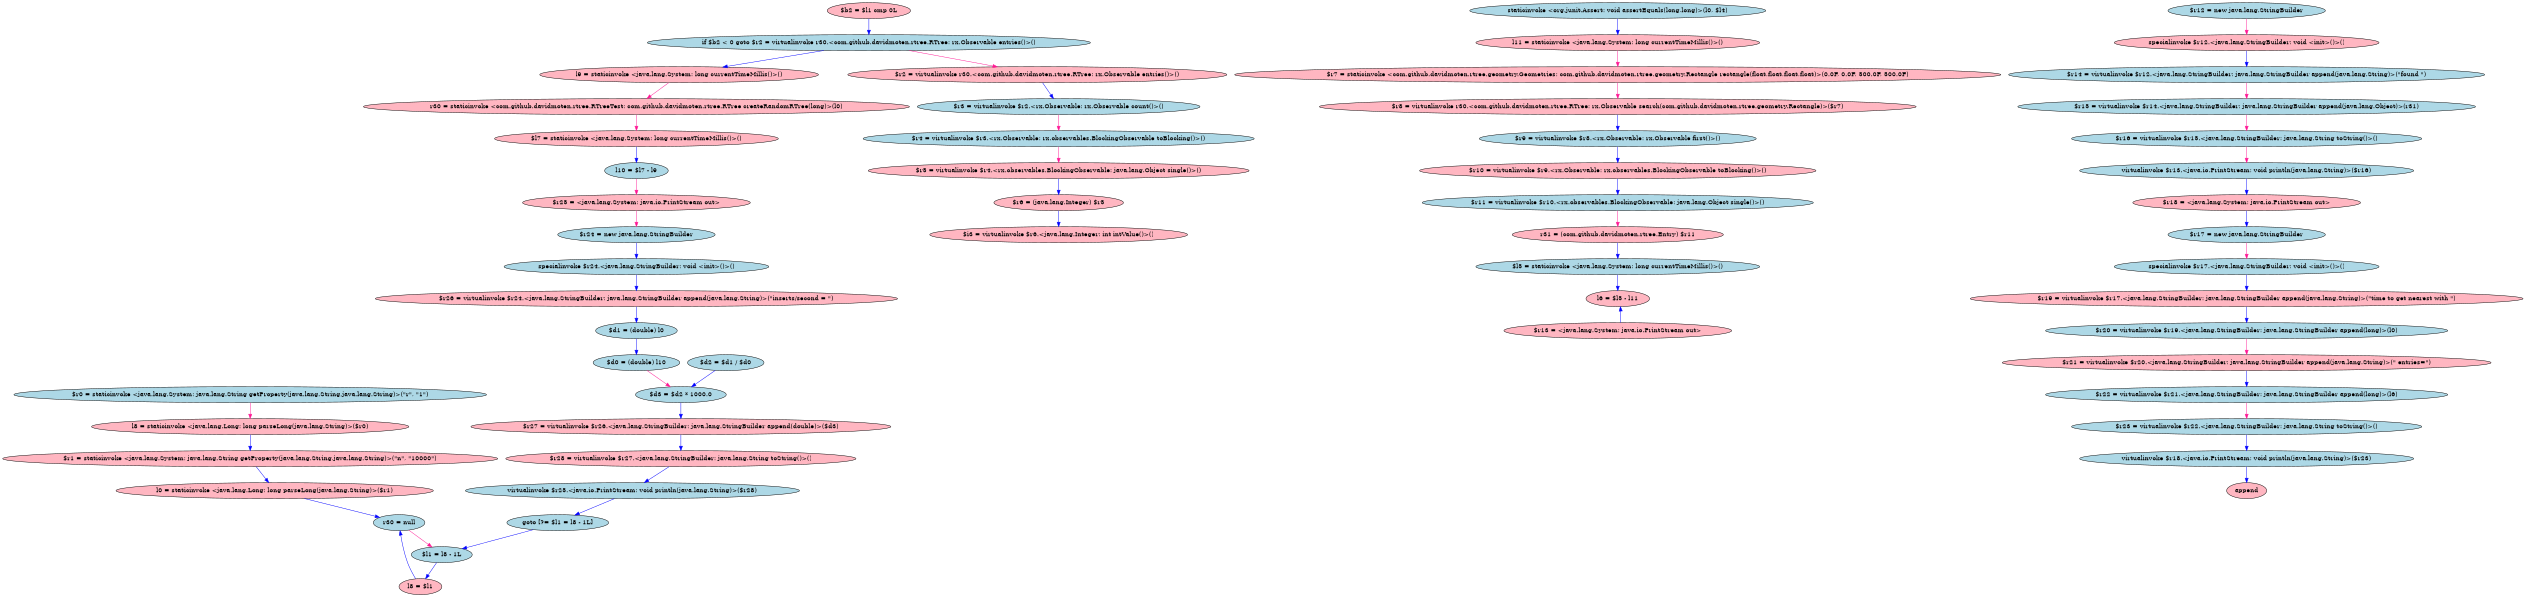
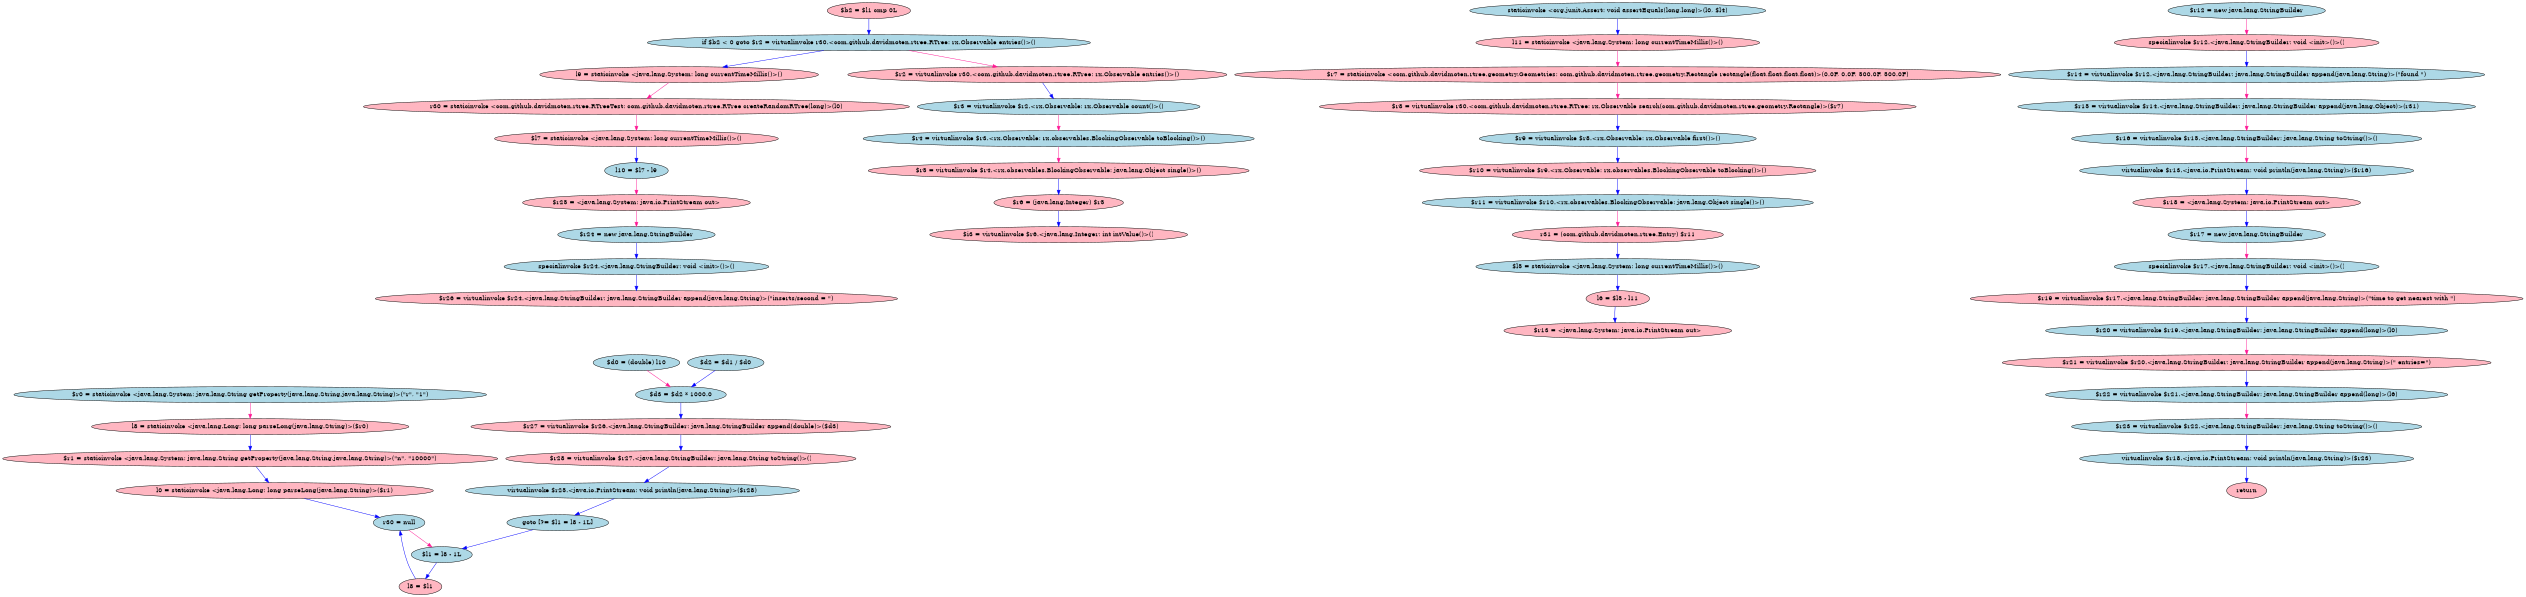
(1621, 317) -> (1615, 312)
(636, 331) -> none
(2247, 491) -> (2247, 491)
